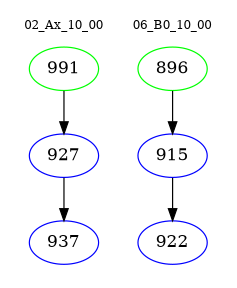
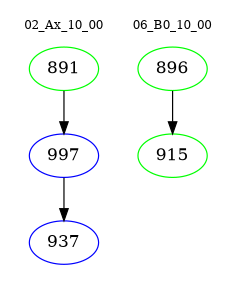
(64, 69) -> (64, 69)
(64, 156) -> (64, 156)
(173, 156) -> (173, 156)
(173, 243) -> none
